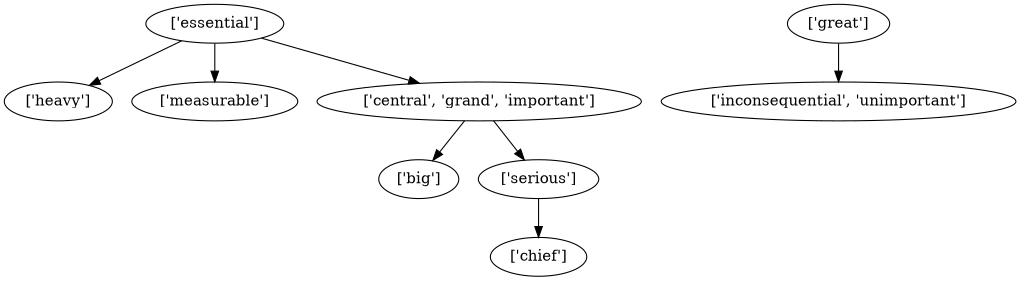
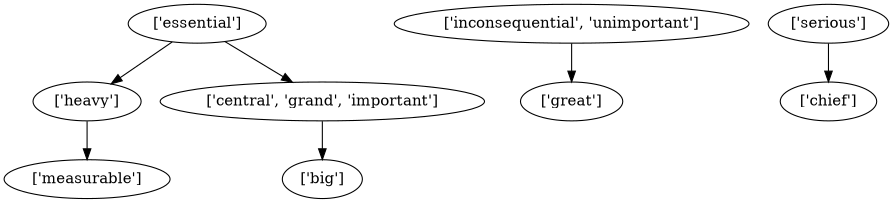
(215, 57) -> (87, 135)
(839, 57) -> (572, 57)
(506, 136) -> none
